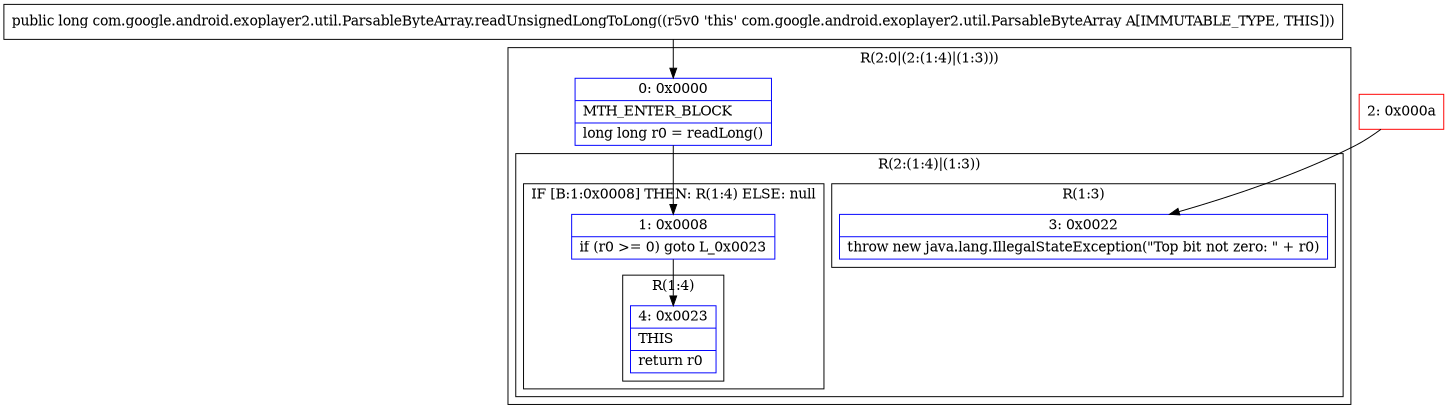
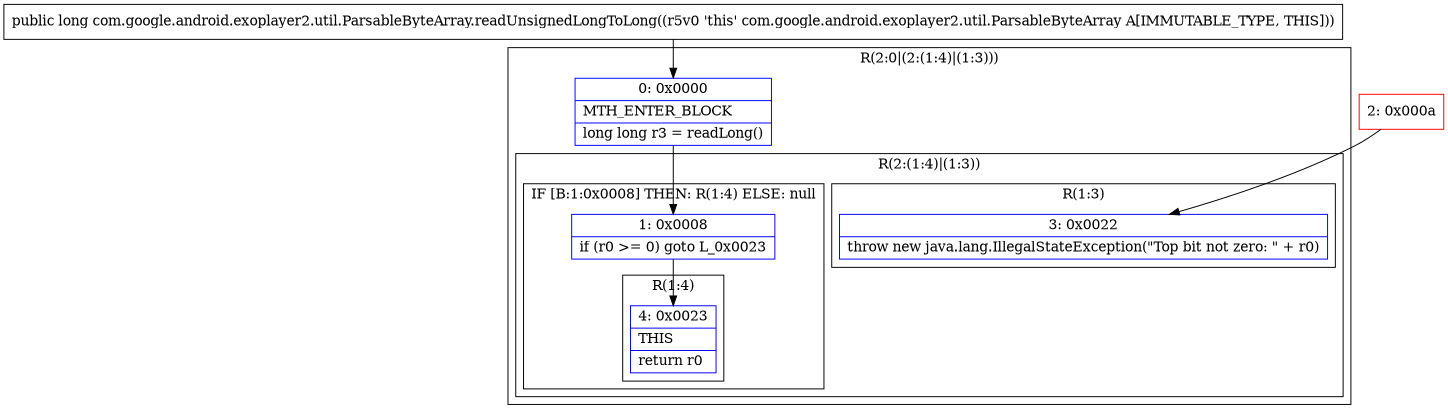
(673, 134) -> (673, 134)
